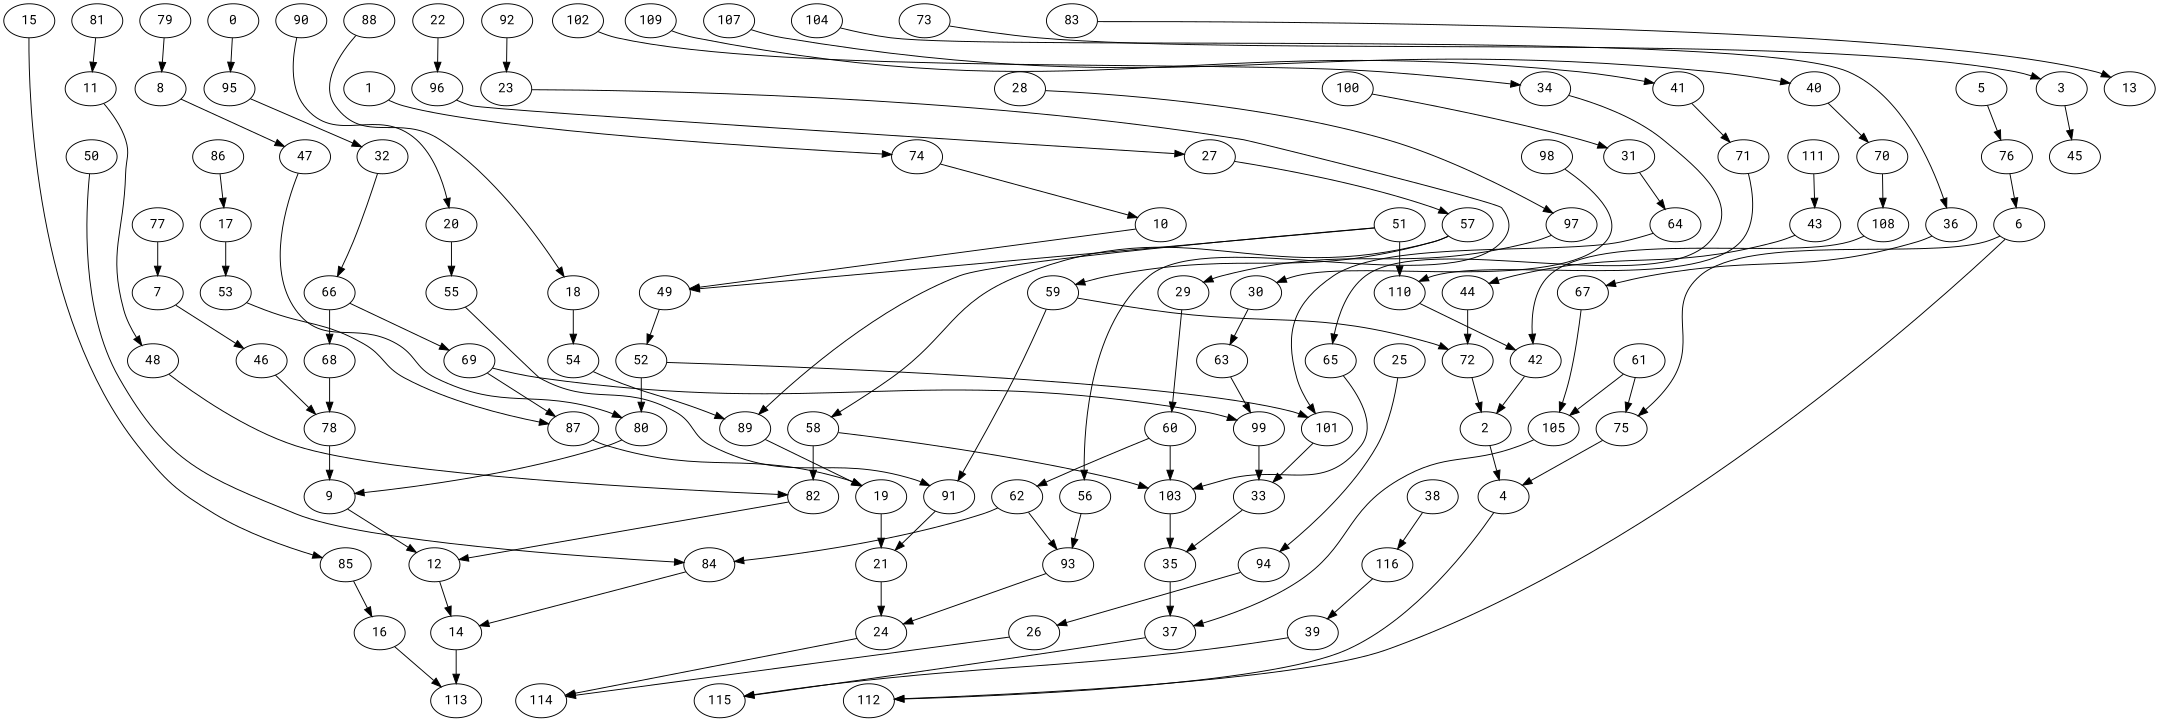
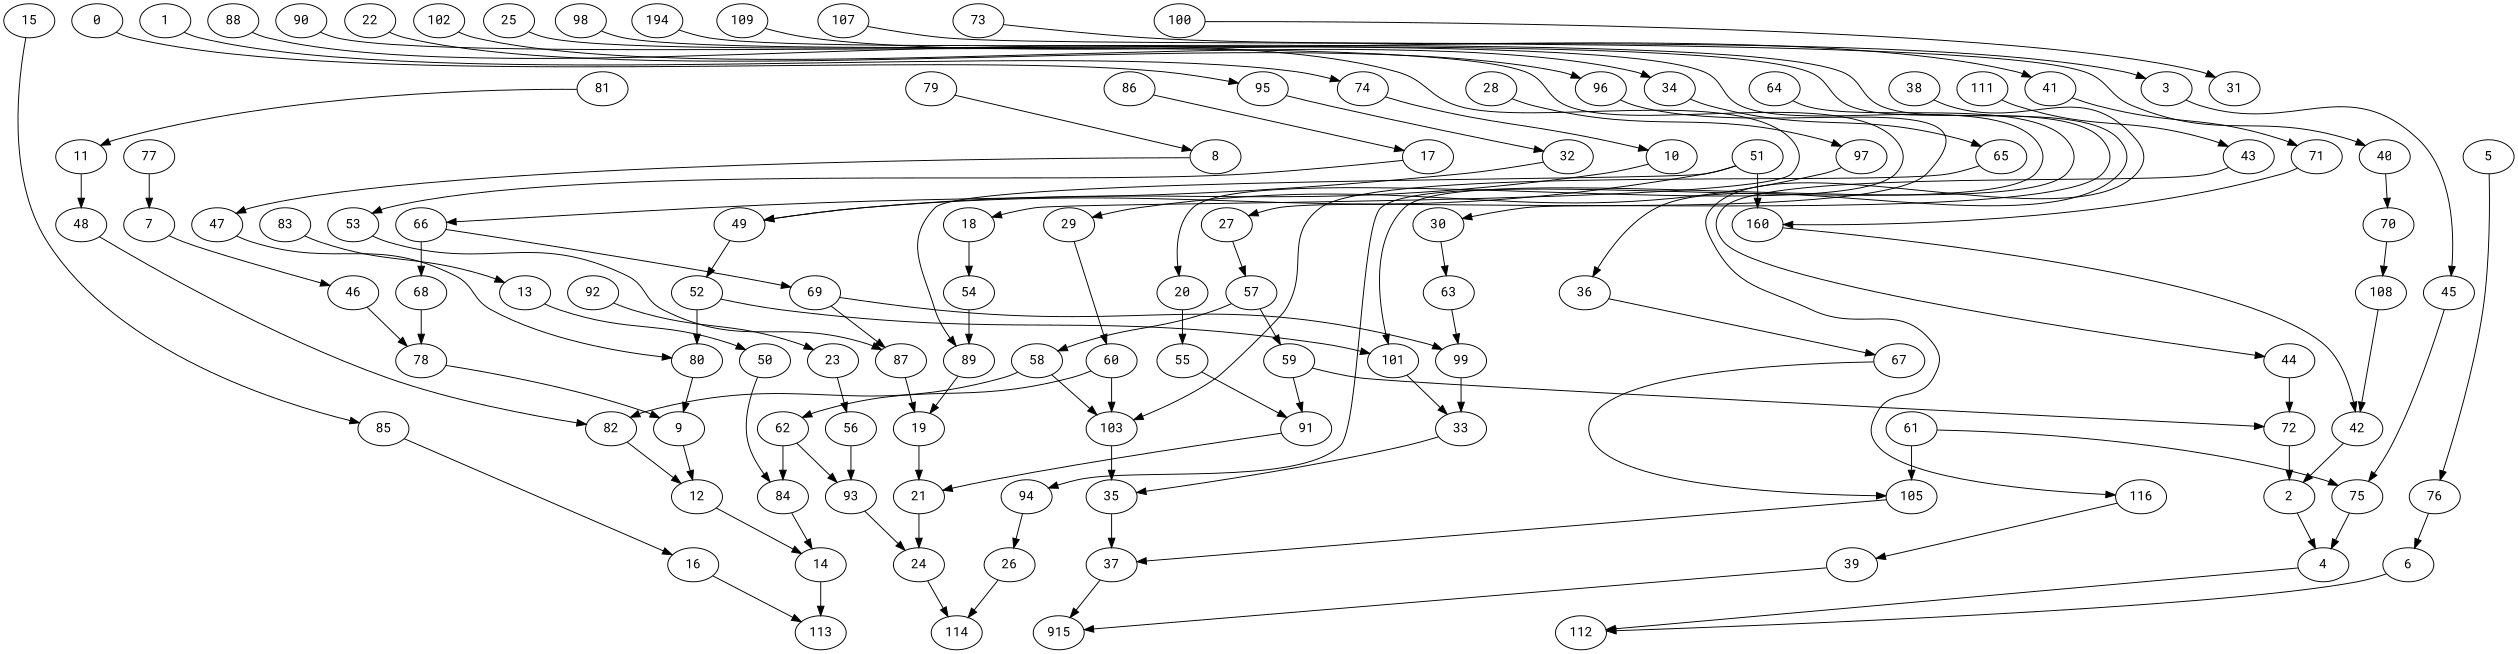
(817, 21) -> (657, 21)
(1650, 187) -> none
(1762, 255) -> (2415, 394)
(1400, 293) -> (1758, 225)
none -> (640, 326)
(720, 701) -> (1059, 633)
